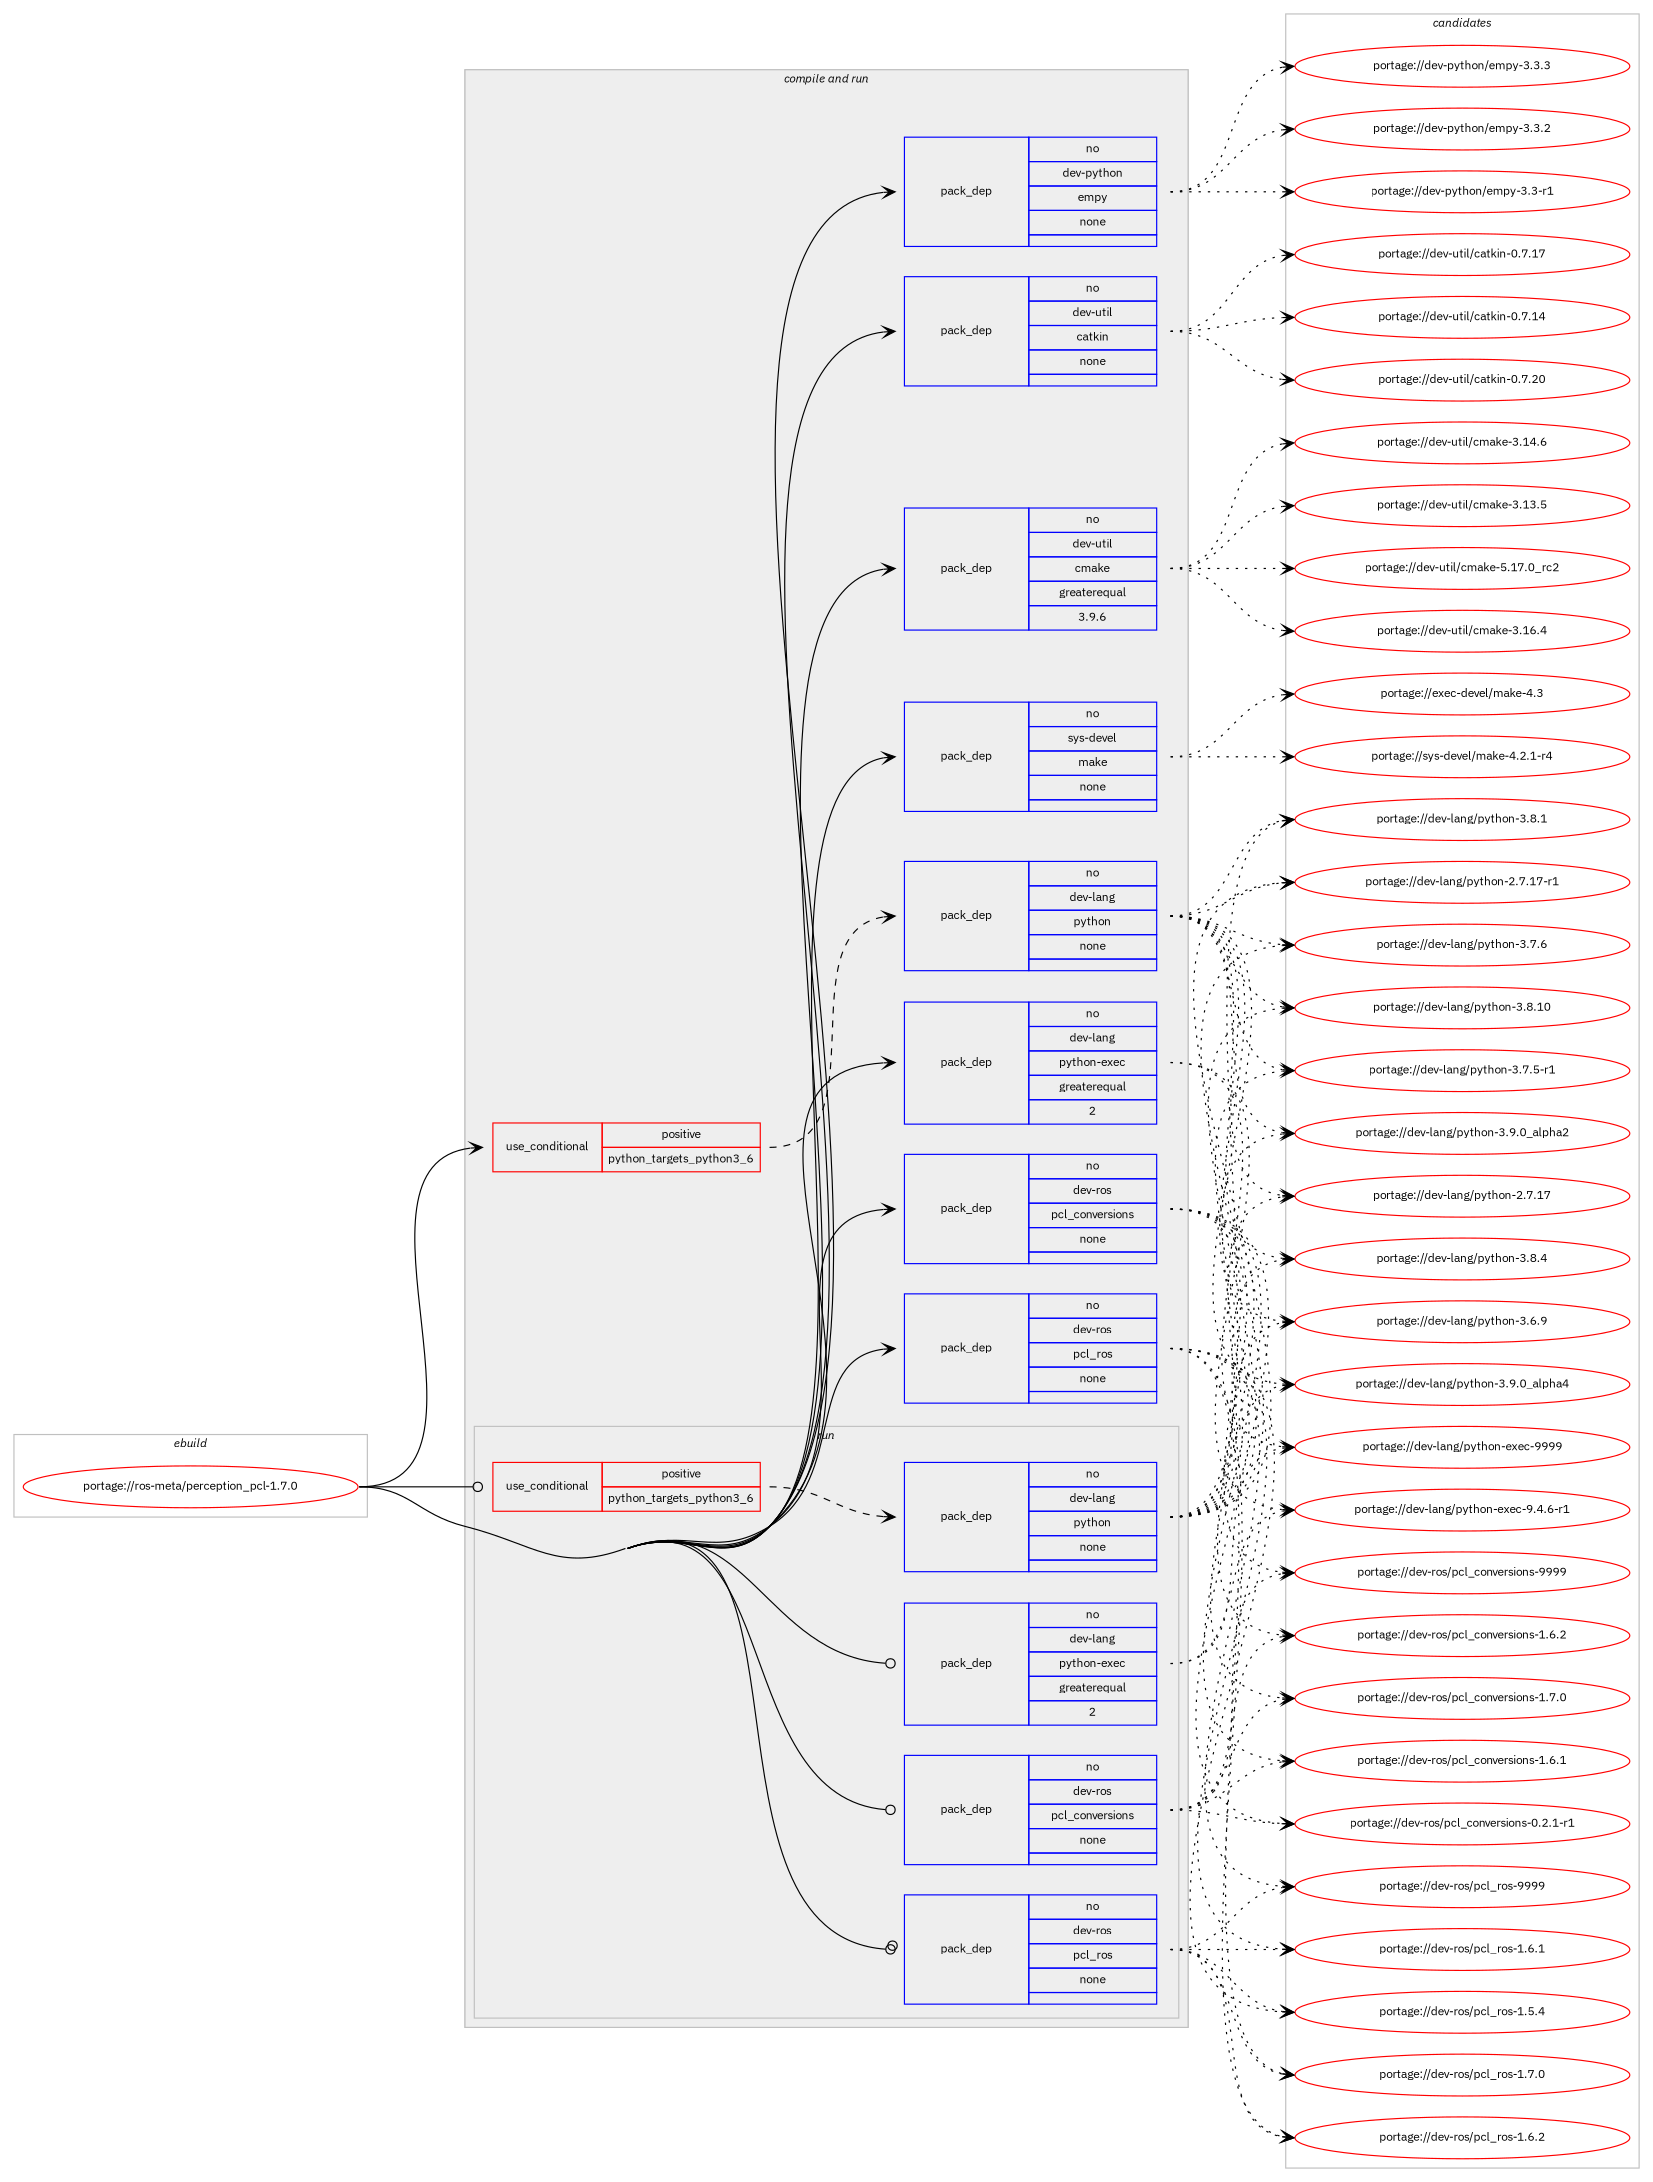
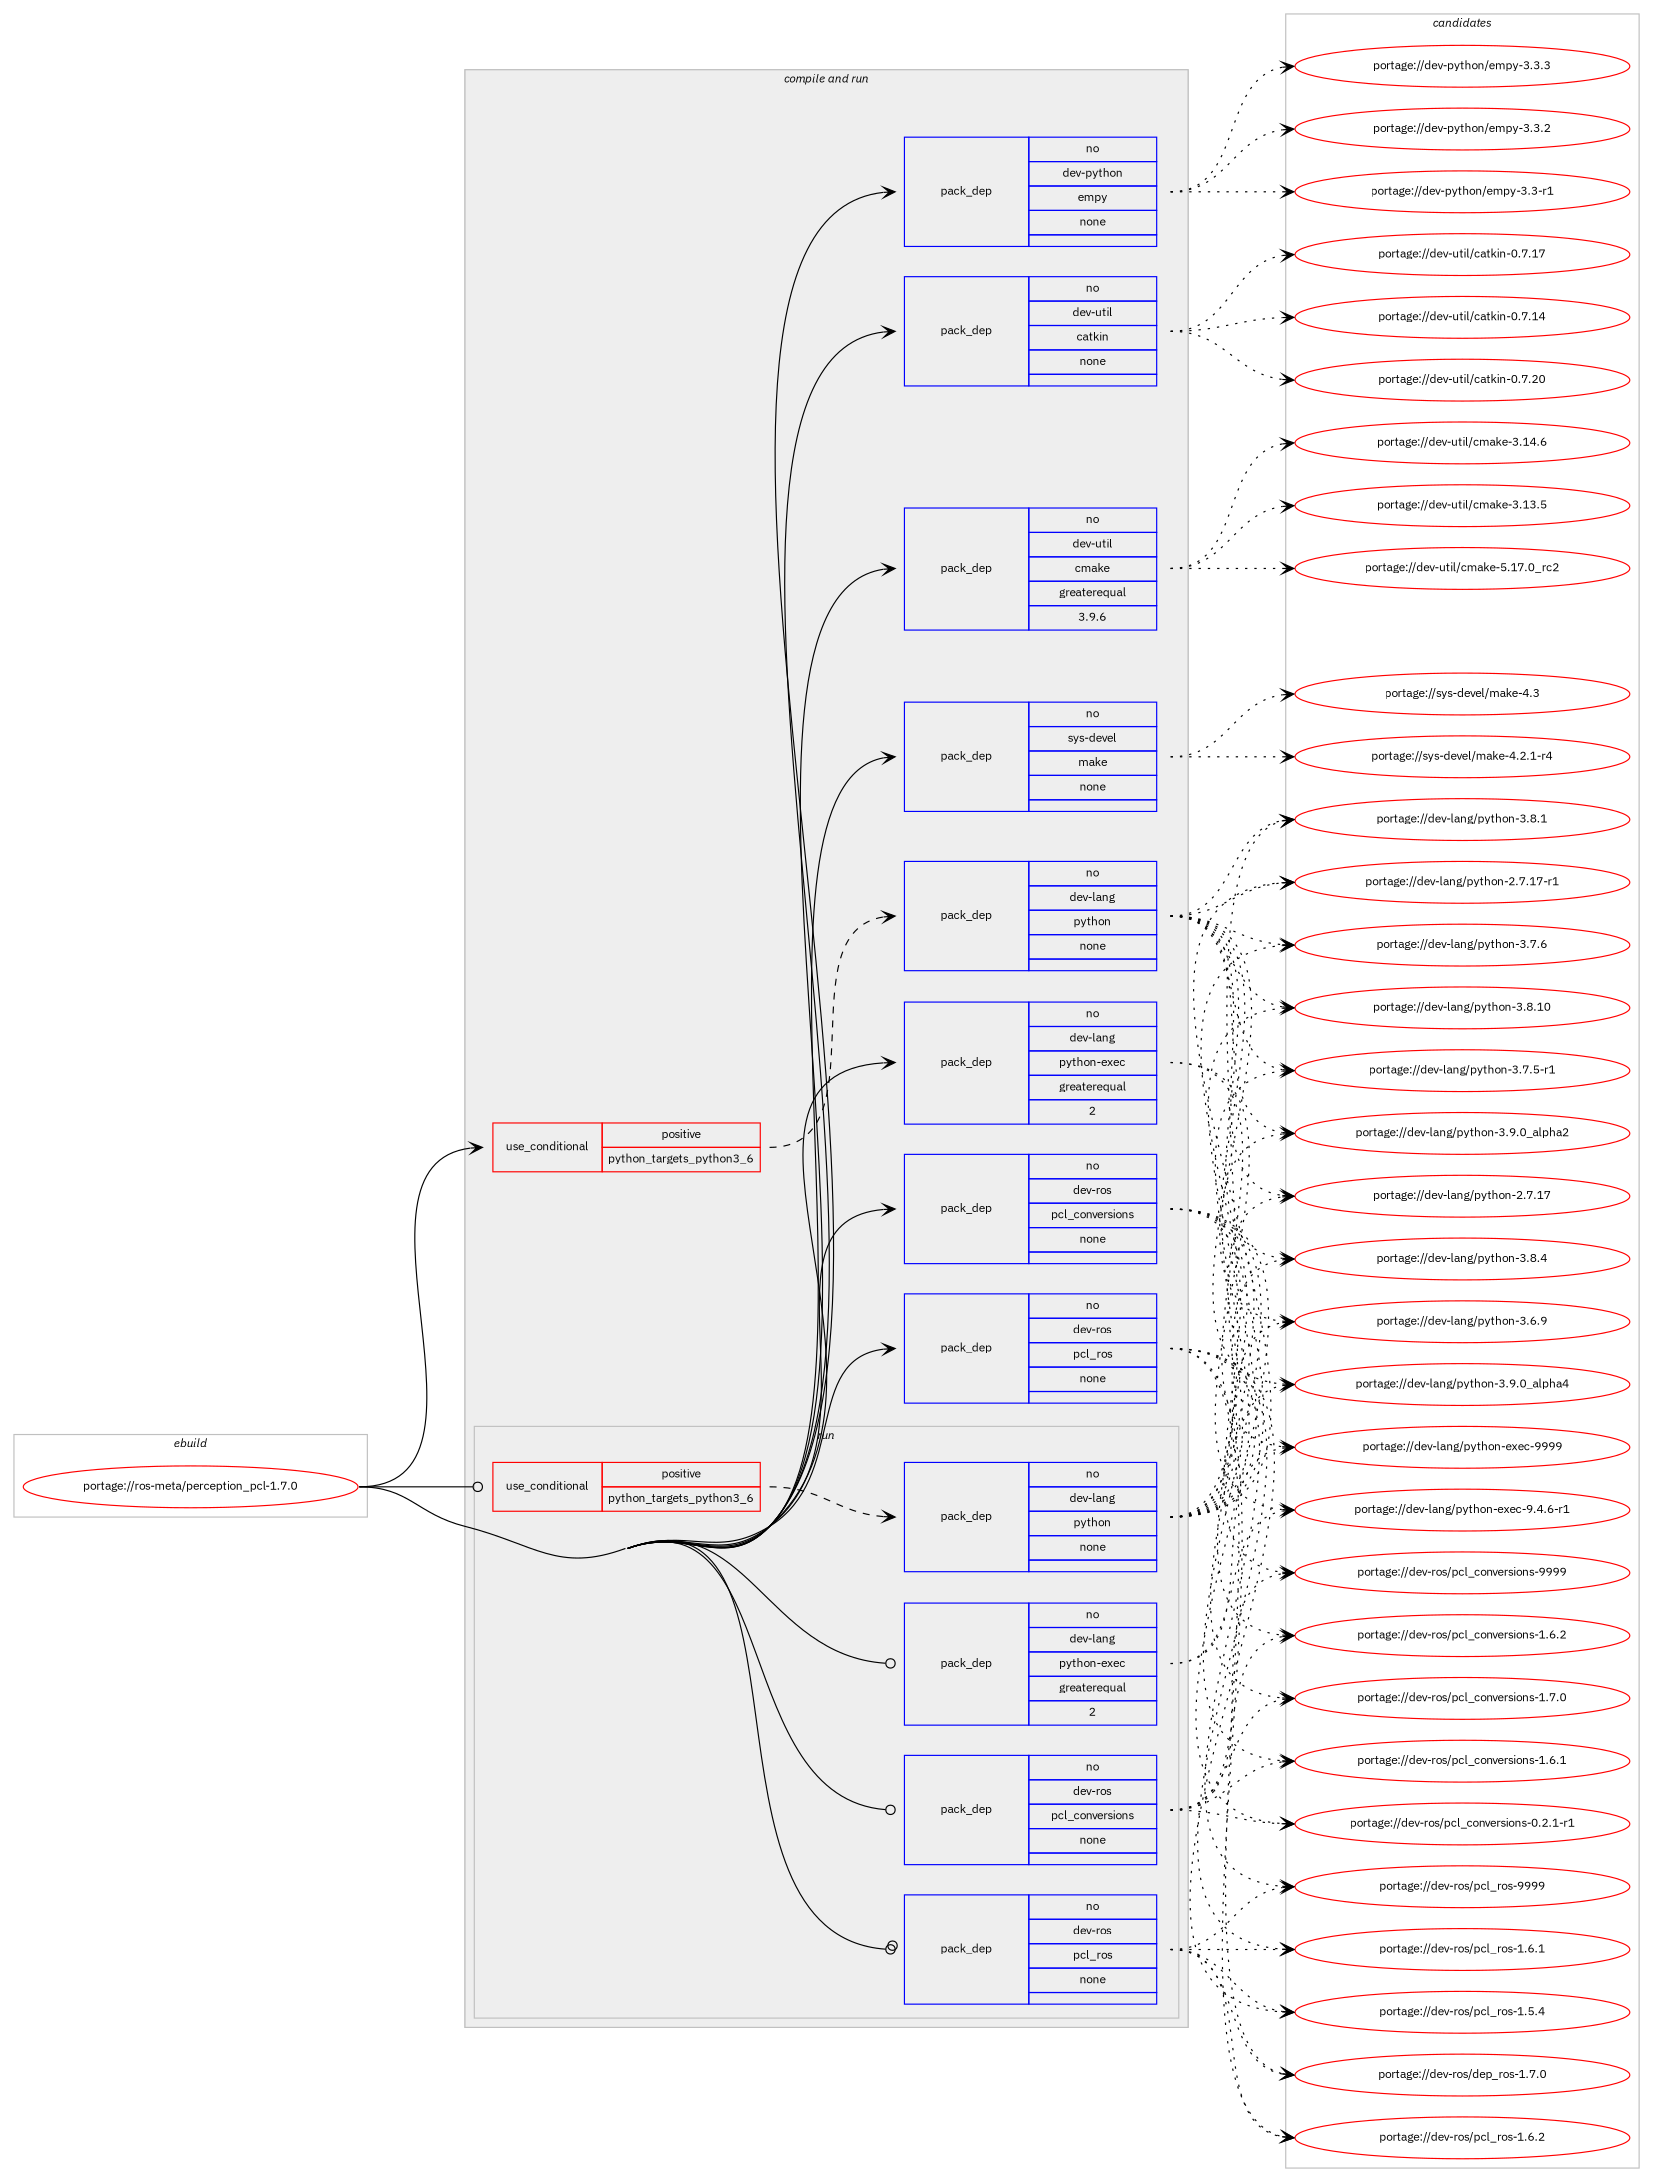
(1462, 631) -> none
(1462, 694) -> (1462, 694)
(1462, 2075) -> (1462, 2075)
